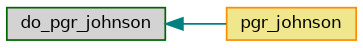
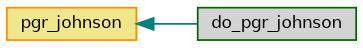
(205, 24) -> (175, 24)
